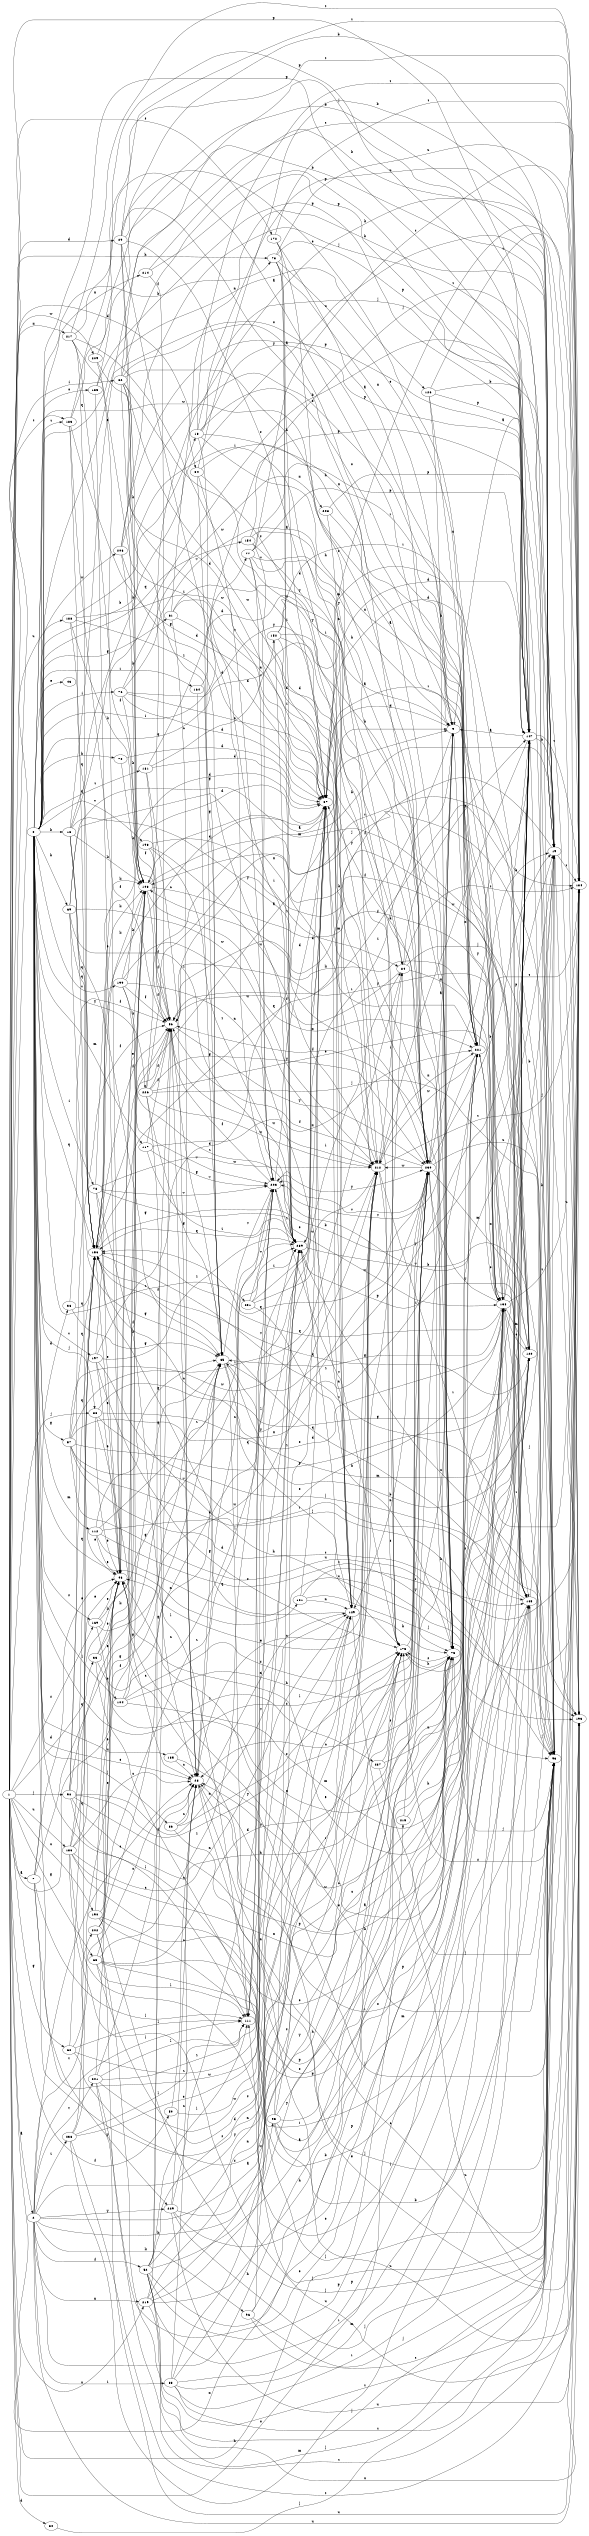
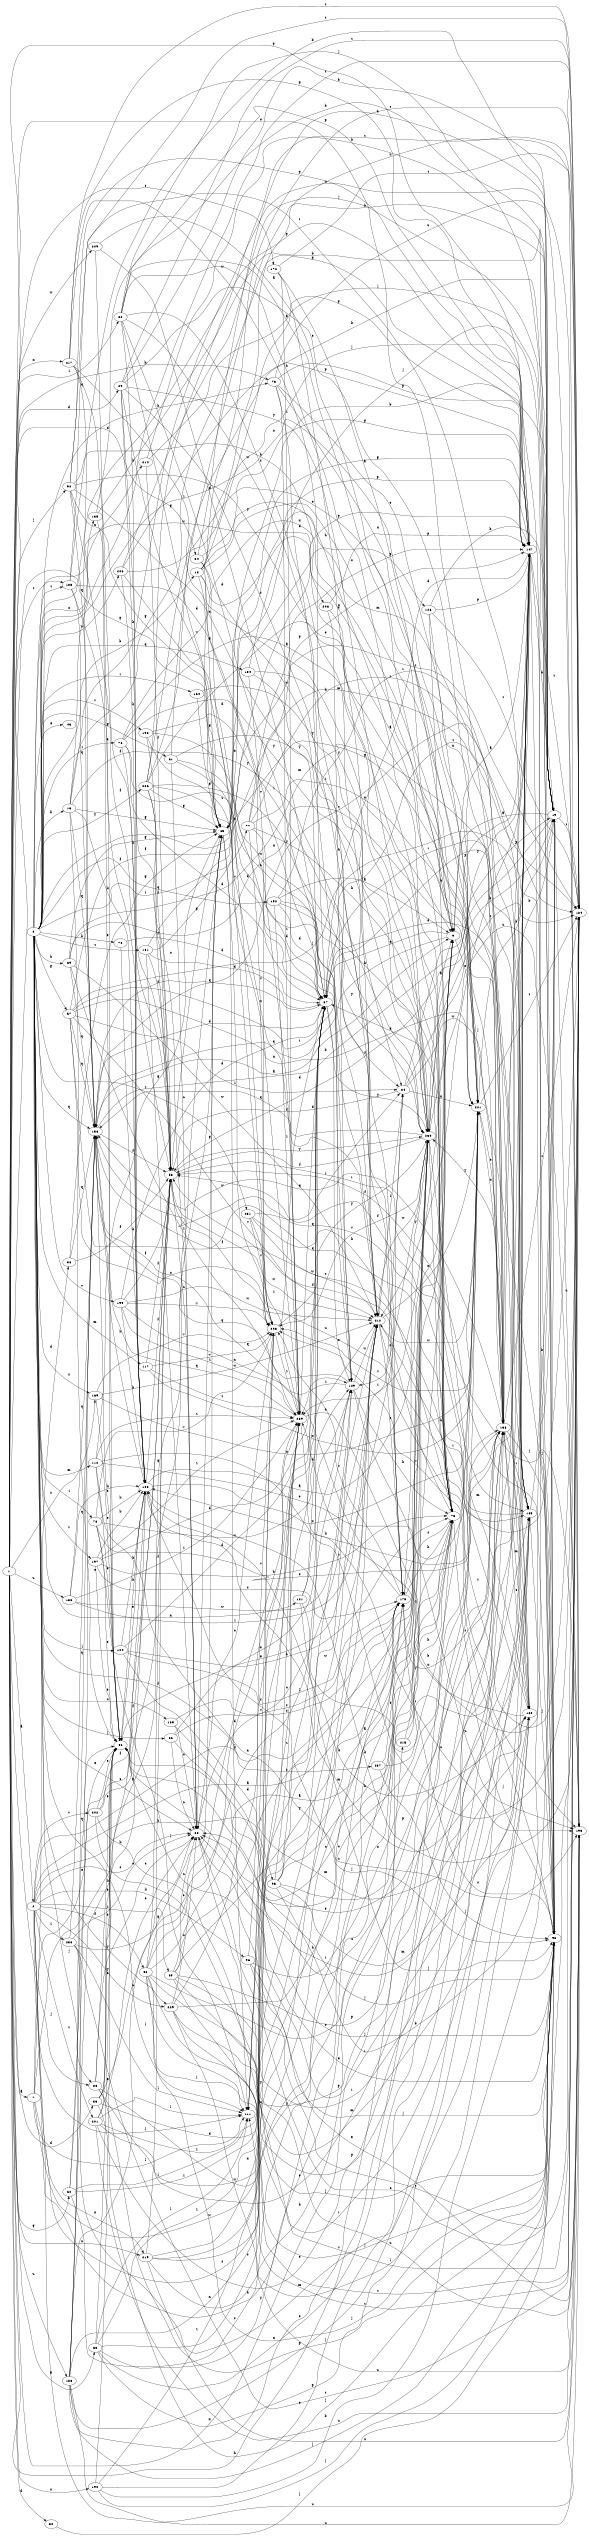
(171, 2112) -> none
